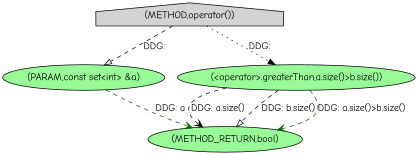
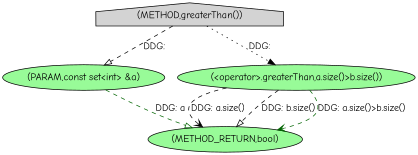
(190, 16) -> (190, 16)
(145, 109) -> (145, 109)
